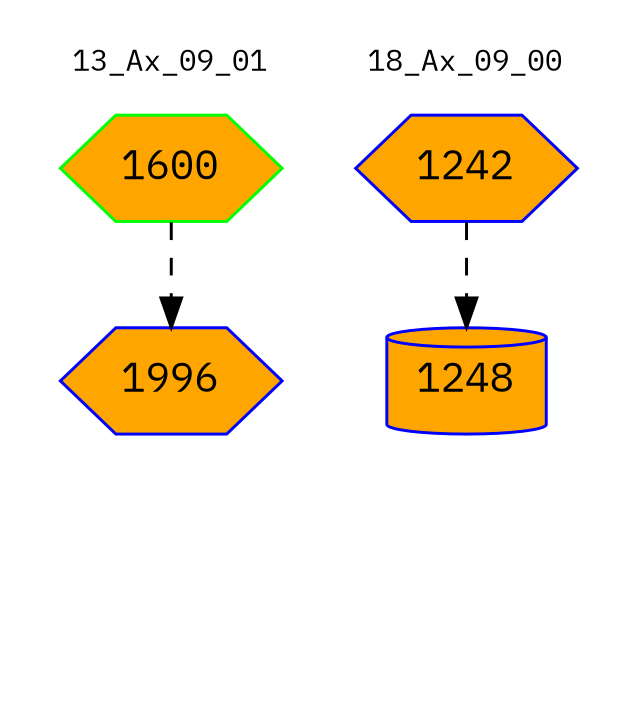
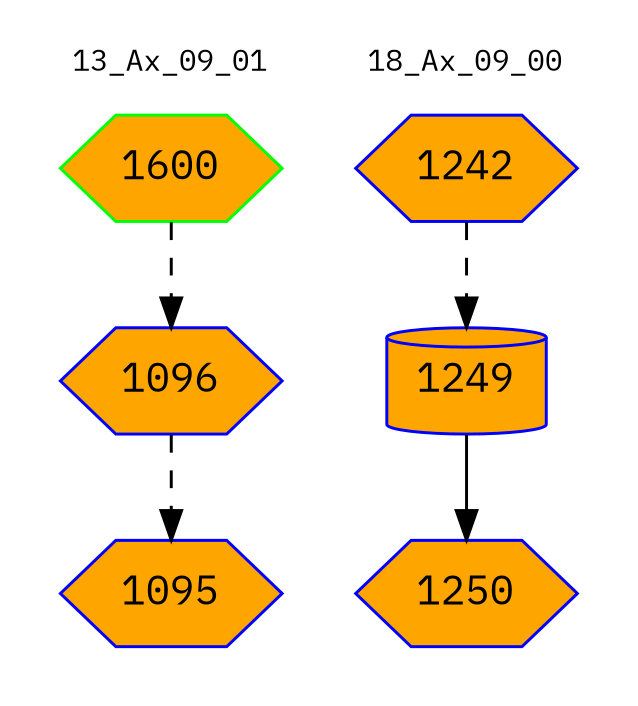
(171, 381) -> (171, 381)
(467, 381) -> (467, 381)
none -> (171, 594)
none -> (467, 594)
